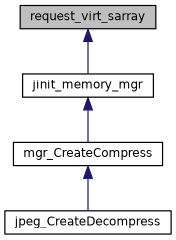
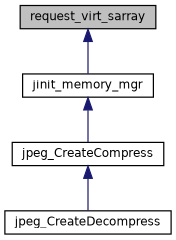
(88, 154) -> (88, 154)
